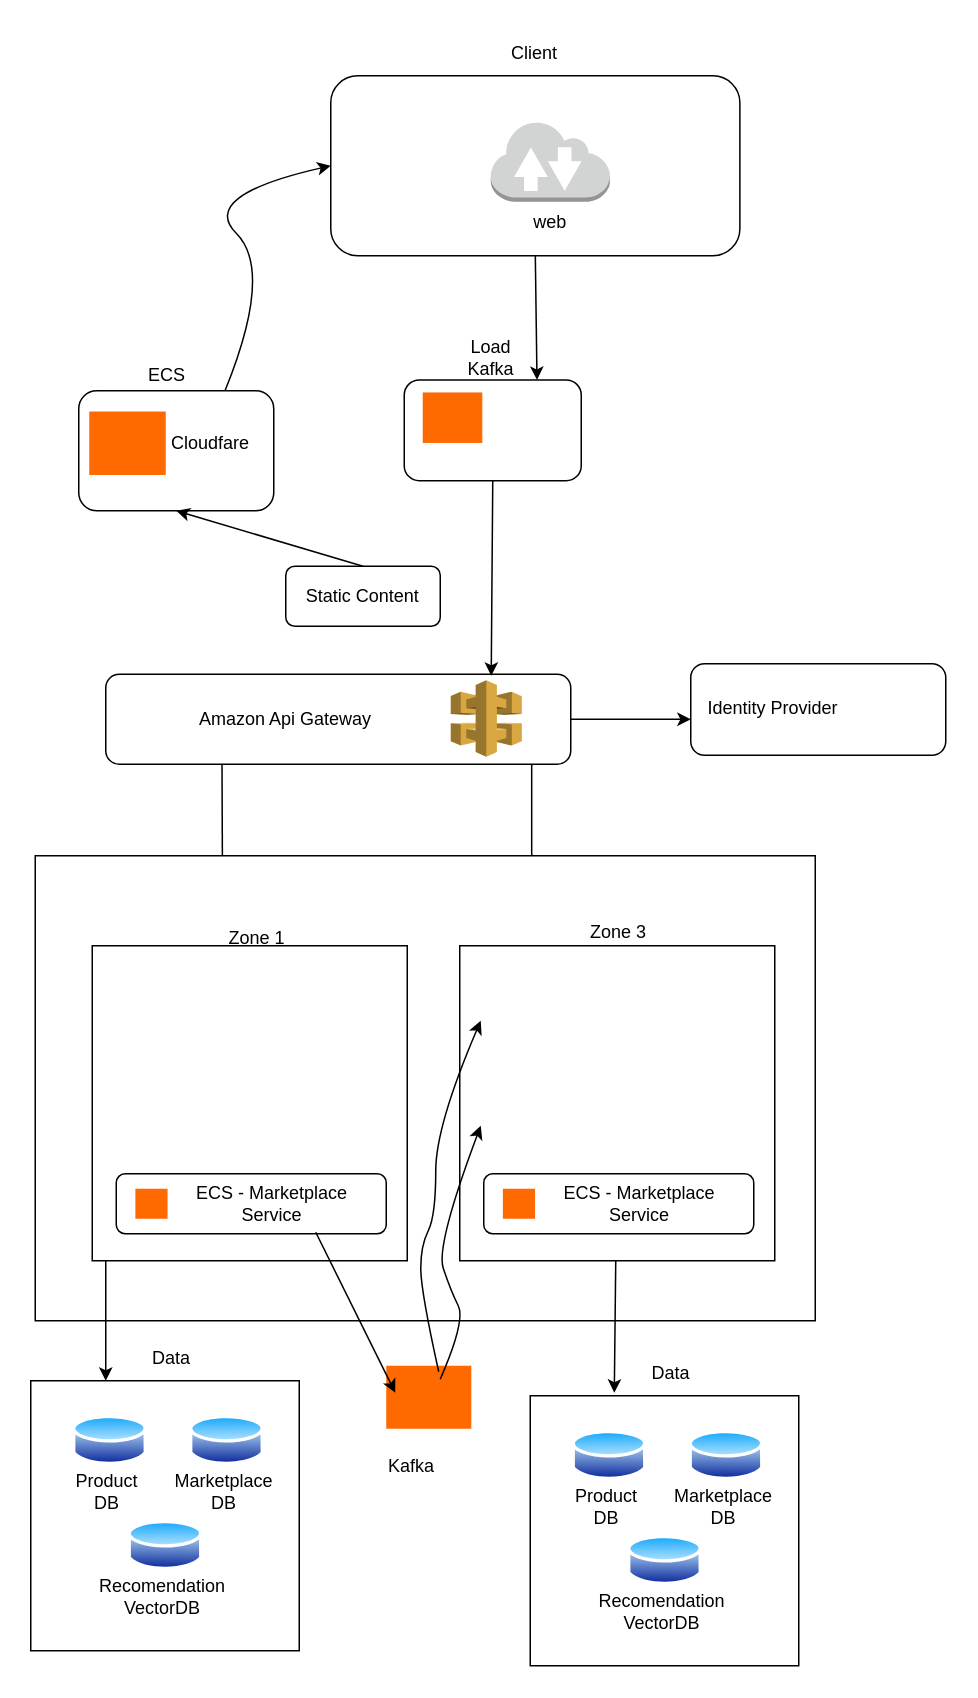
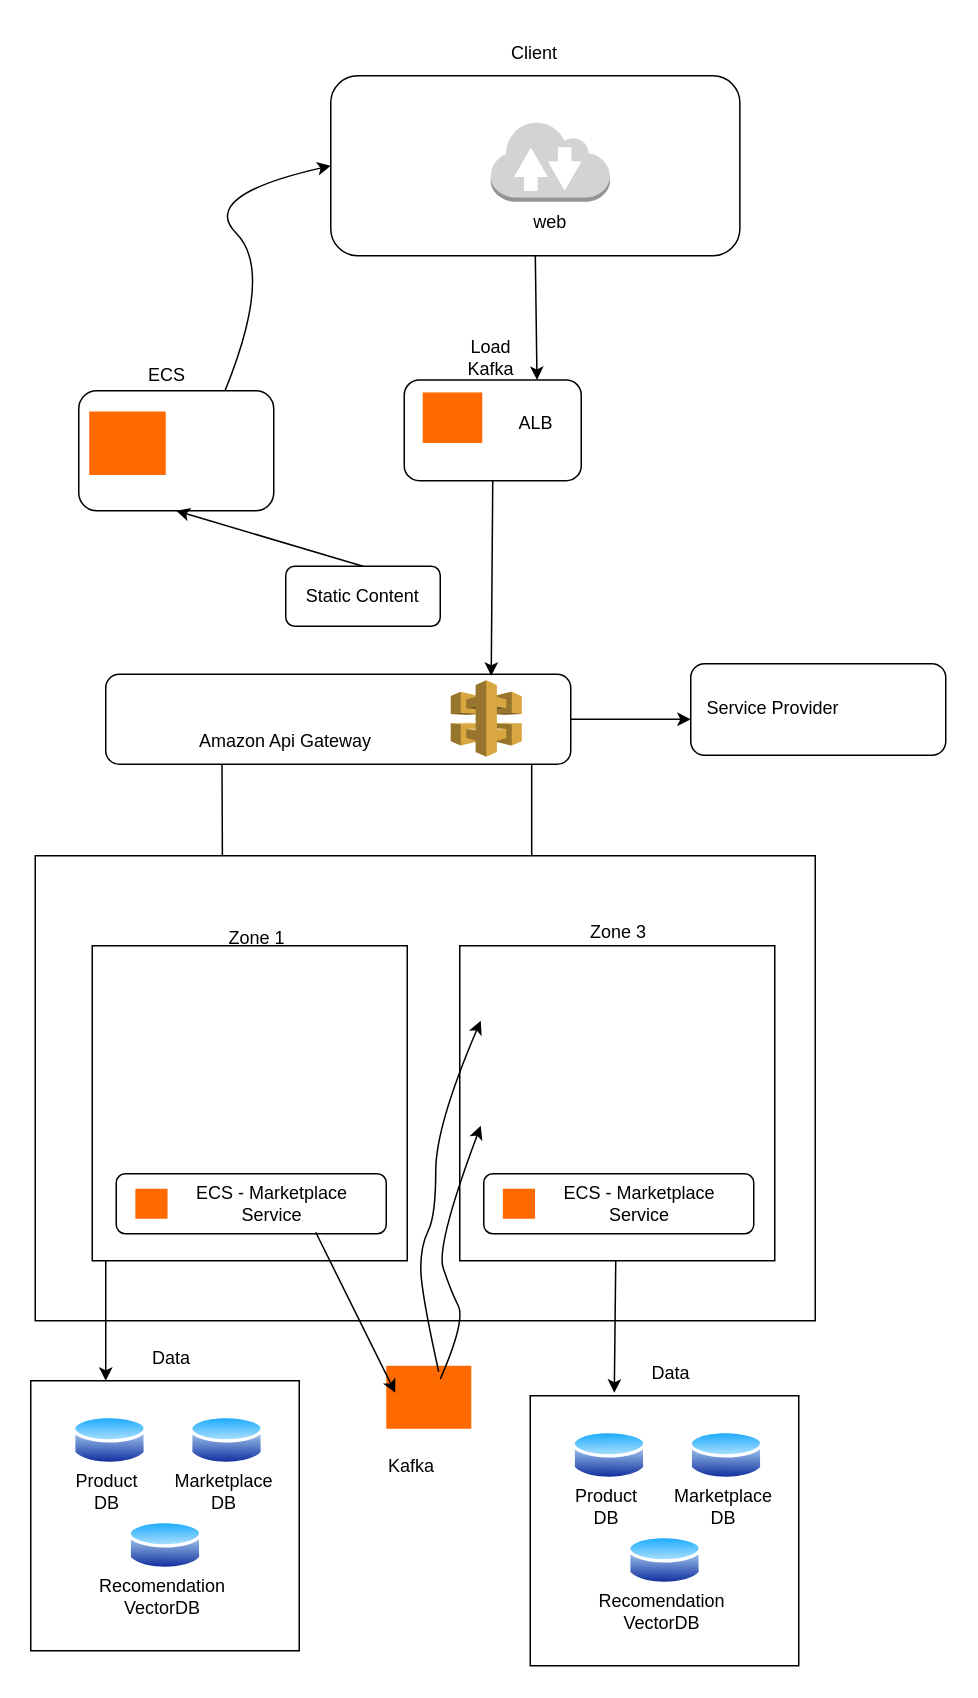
none -> (536, 424)
(211, 443) -> none
(773, 709) -> (773, 709)
(286, 719) -> (286, 741)
